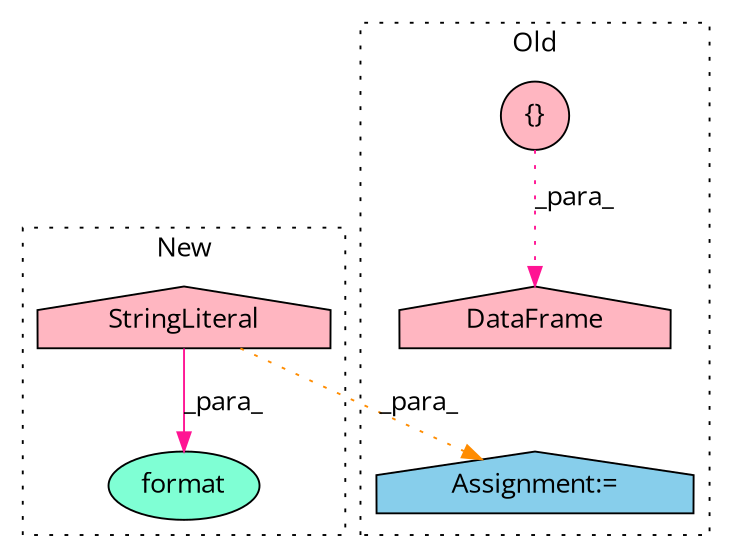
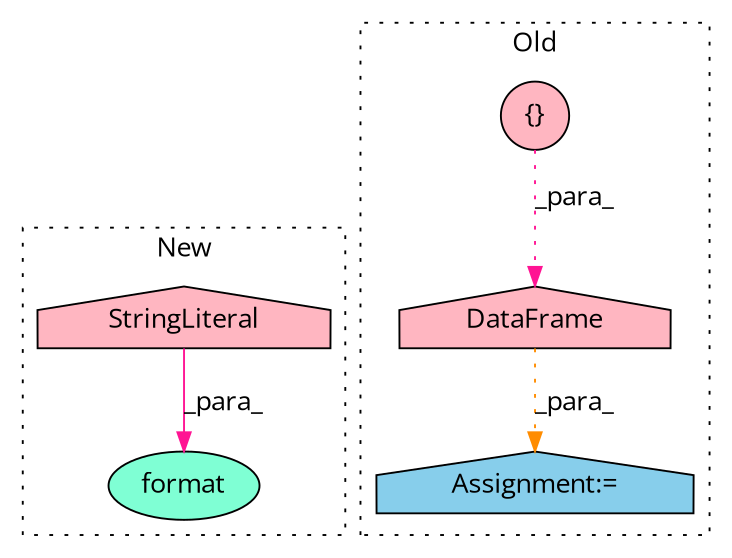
(330, 390) -> (535, 390)
